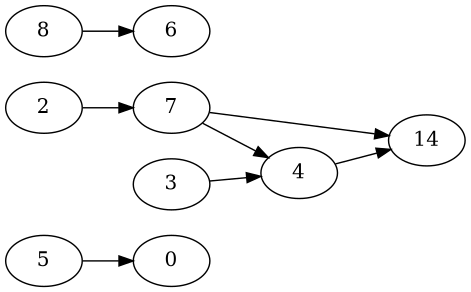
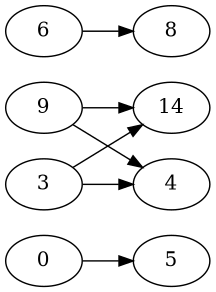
(101, 31) -> (101, 31)
(44, 108) -> none
(172, 108) -> (44, 108)
(356, 158) -> (99, 152)
(101, 261) -> (101, 261)
